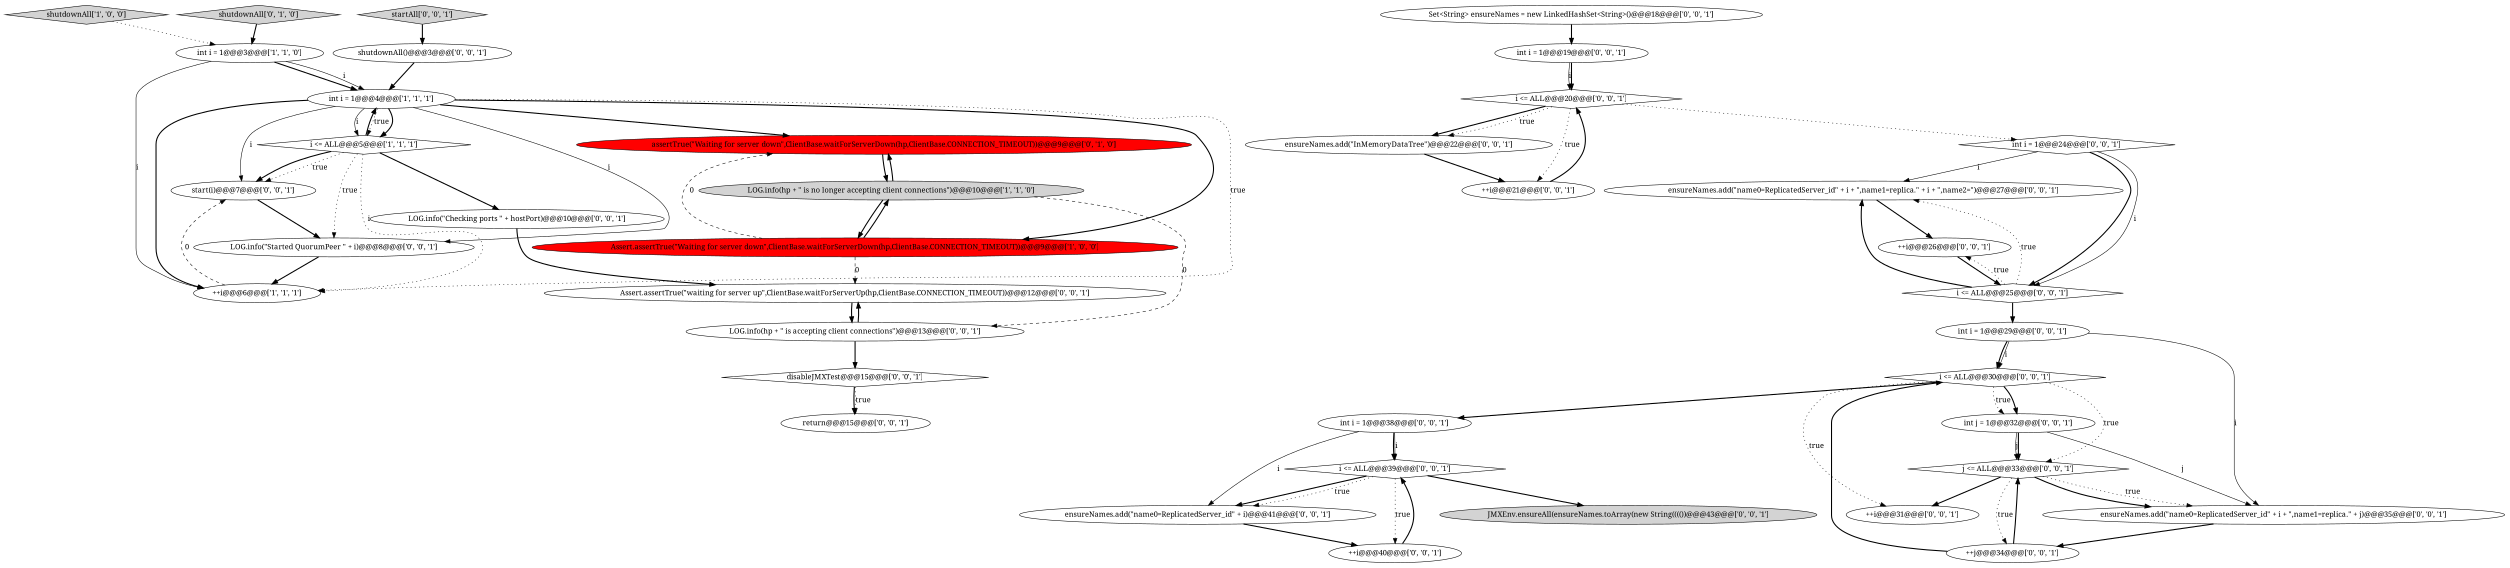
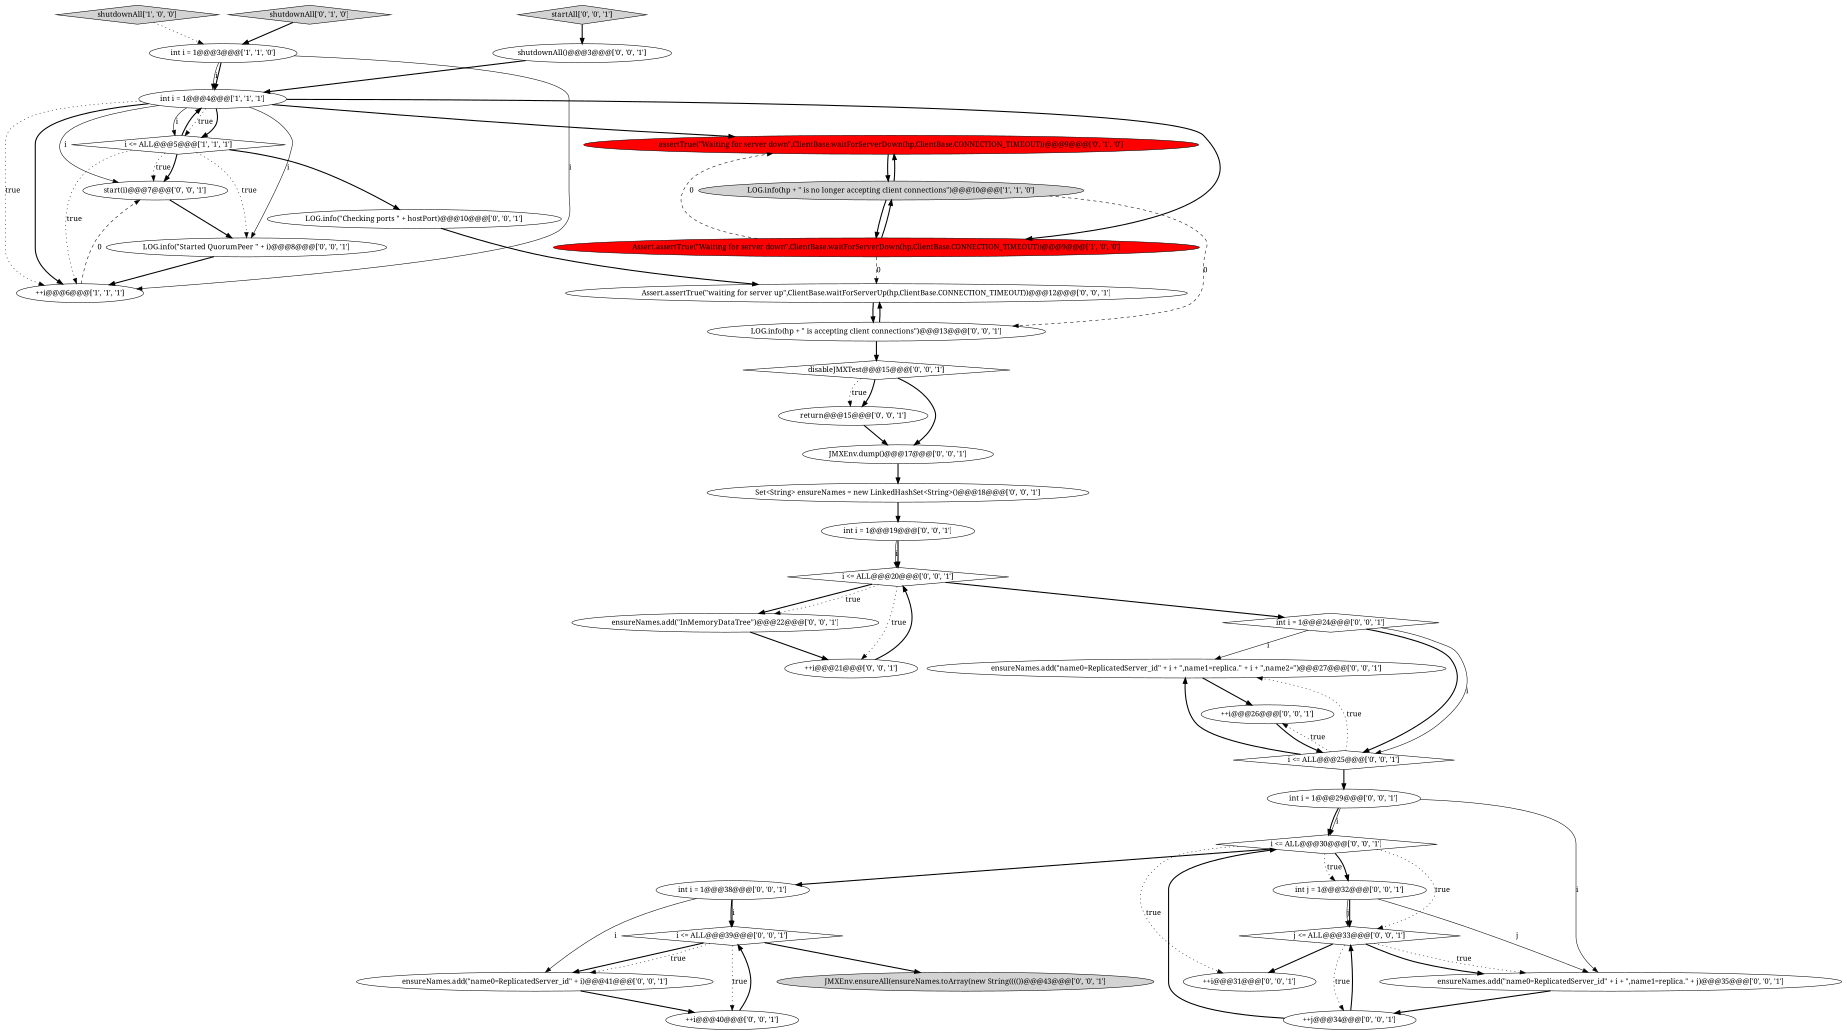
(1817, 122) -> (1112, 600)
(369, 219) -> (74, 219)
none -> (898, 454)
